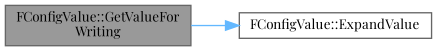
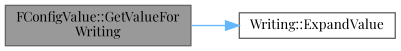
(335, 26) -> (317, 26)
